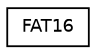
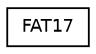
(48, 27) -> (48, 27)
